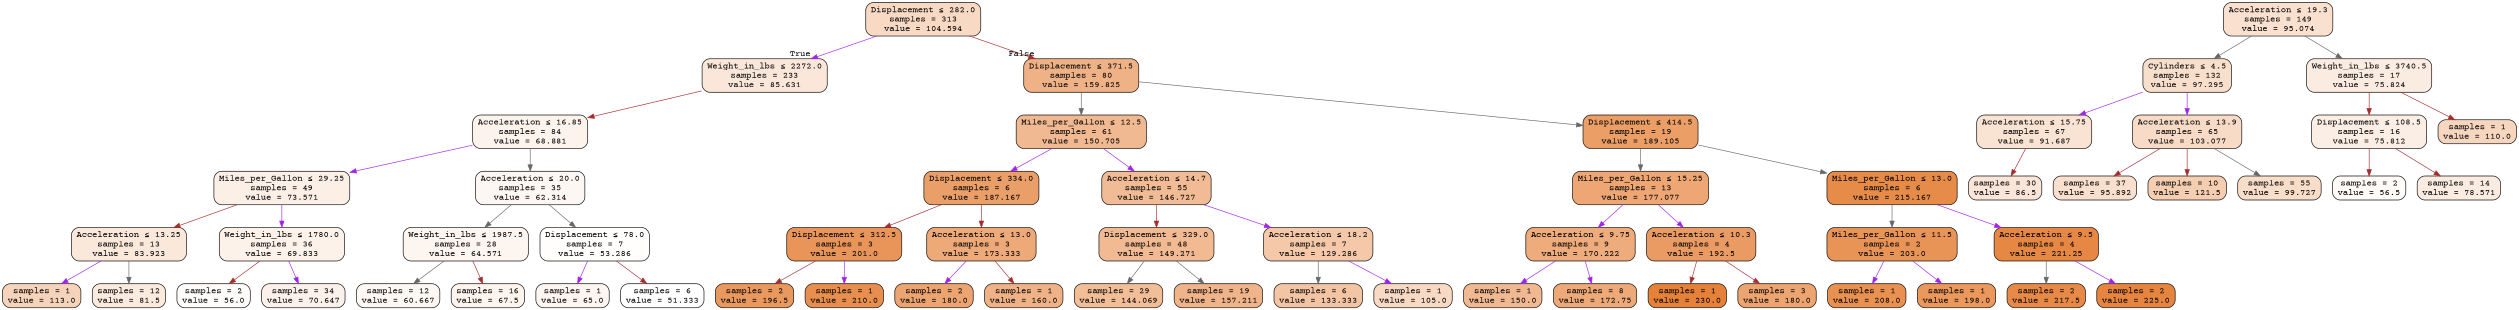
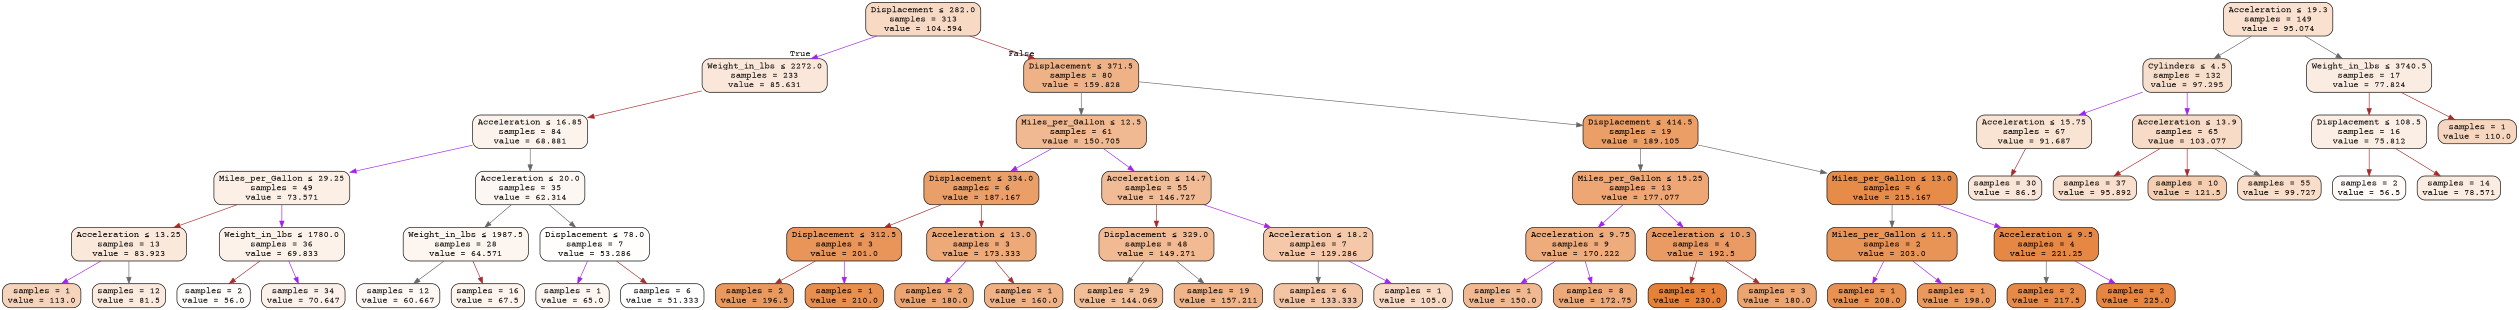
(1081, 85) -> (1081, 85)
(2369, 85) -> (2369, 85)
